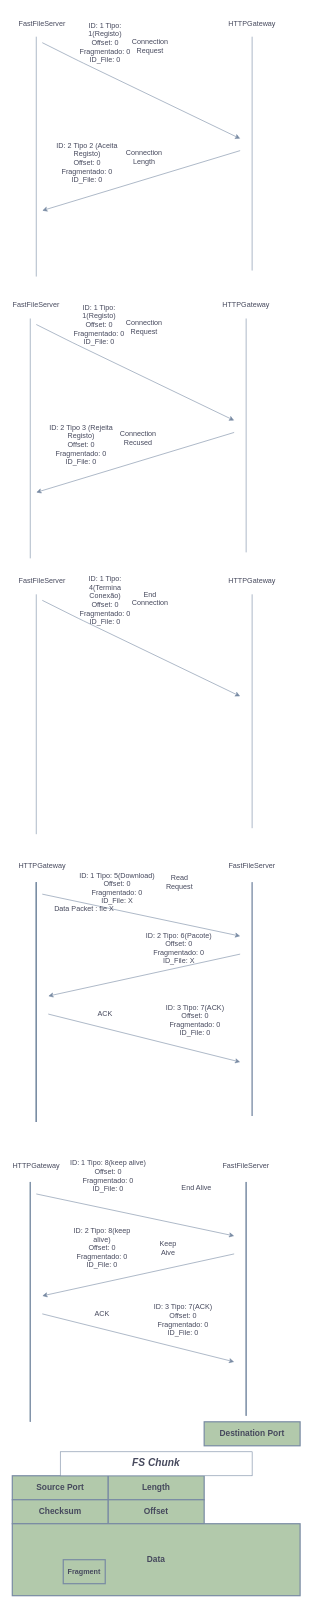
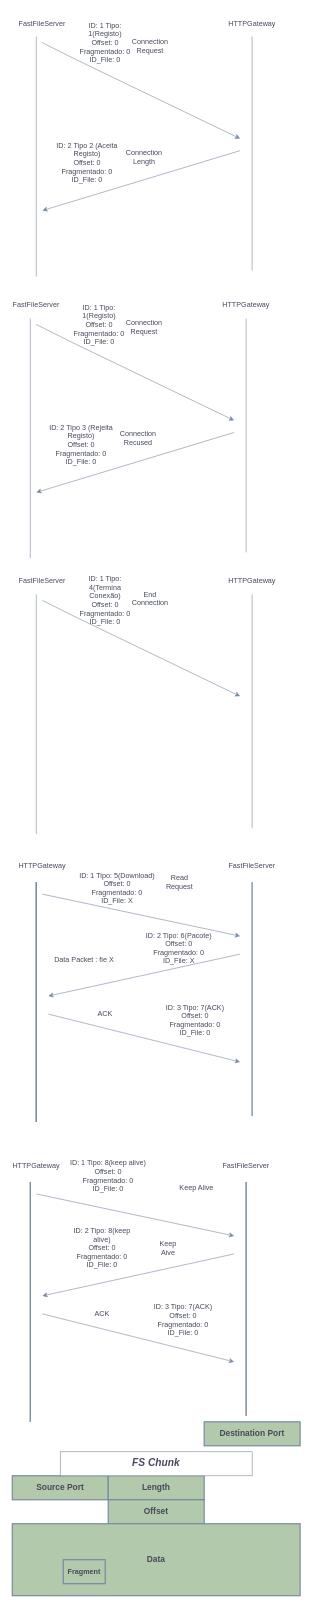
(84, 909) -> (84, 960)
(197, 1188) -> (197, 1188)
(60, 1512) -> none
